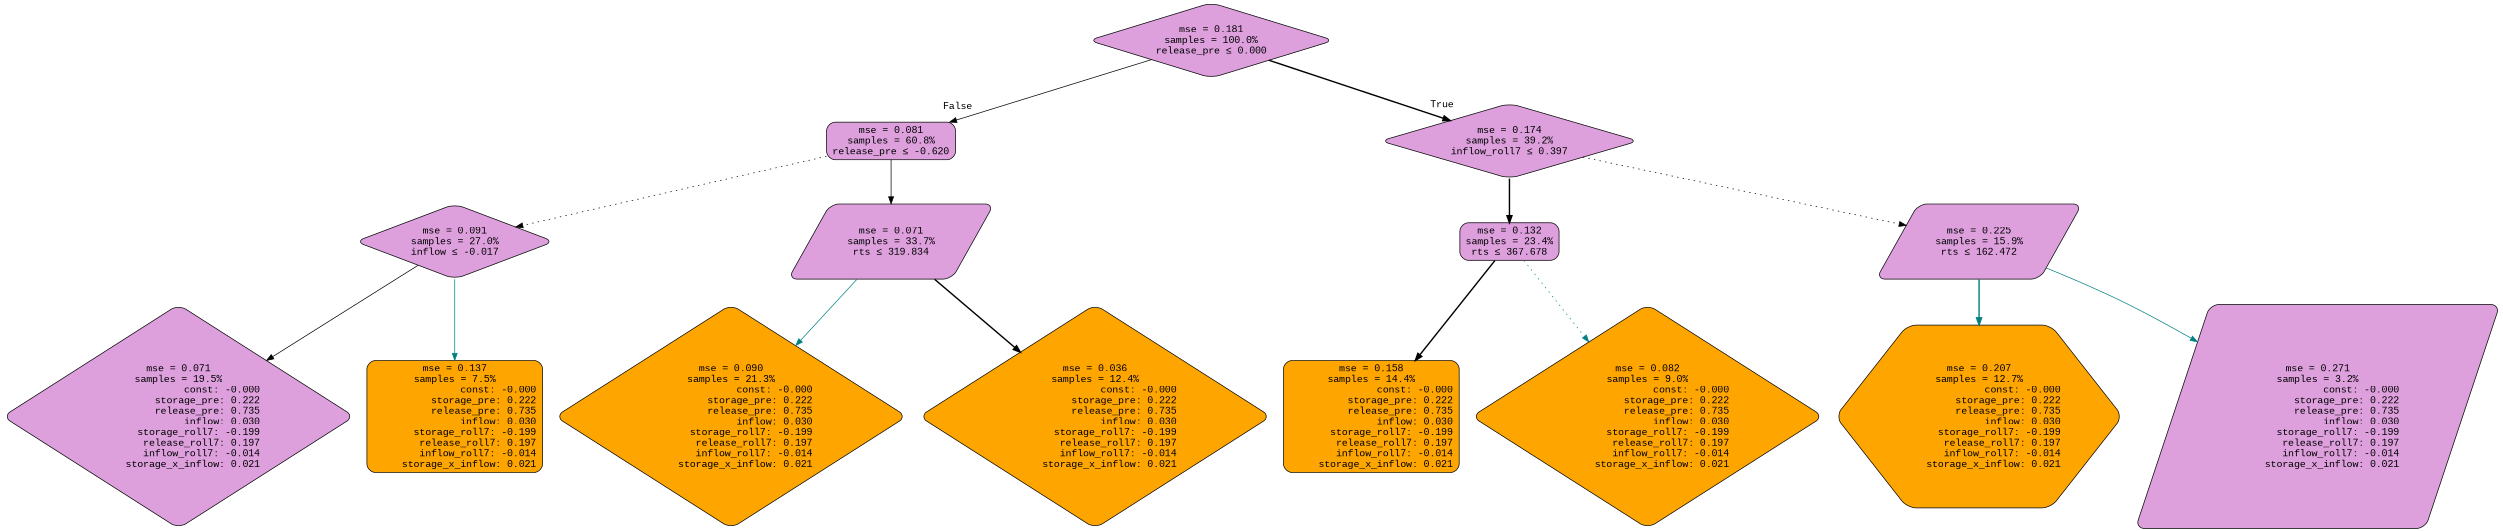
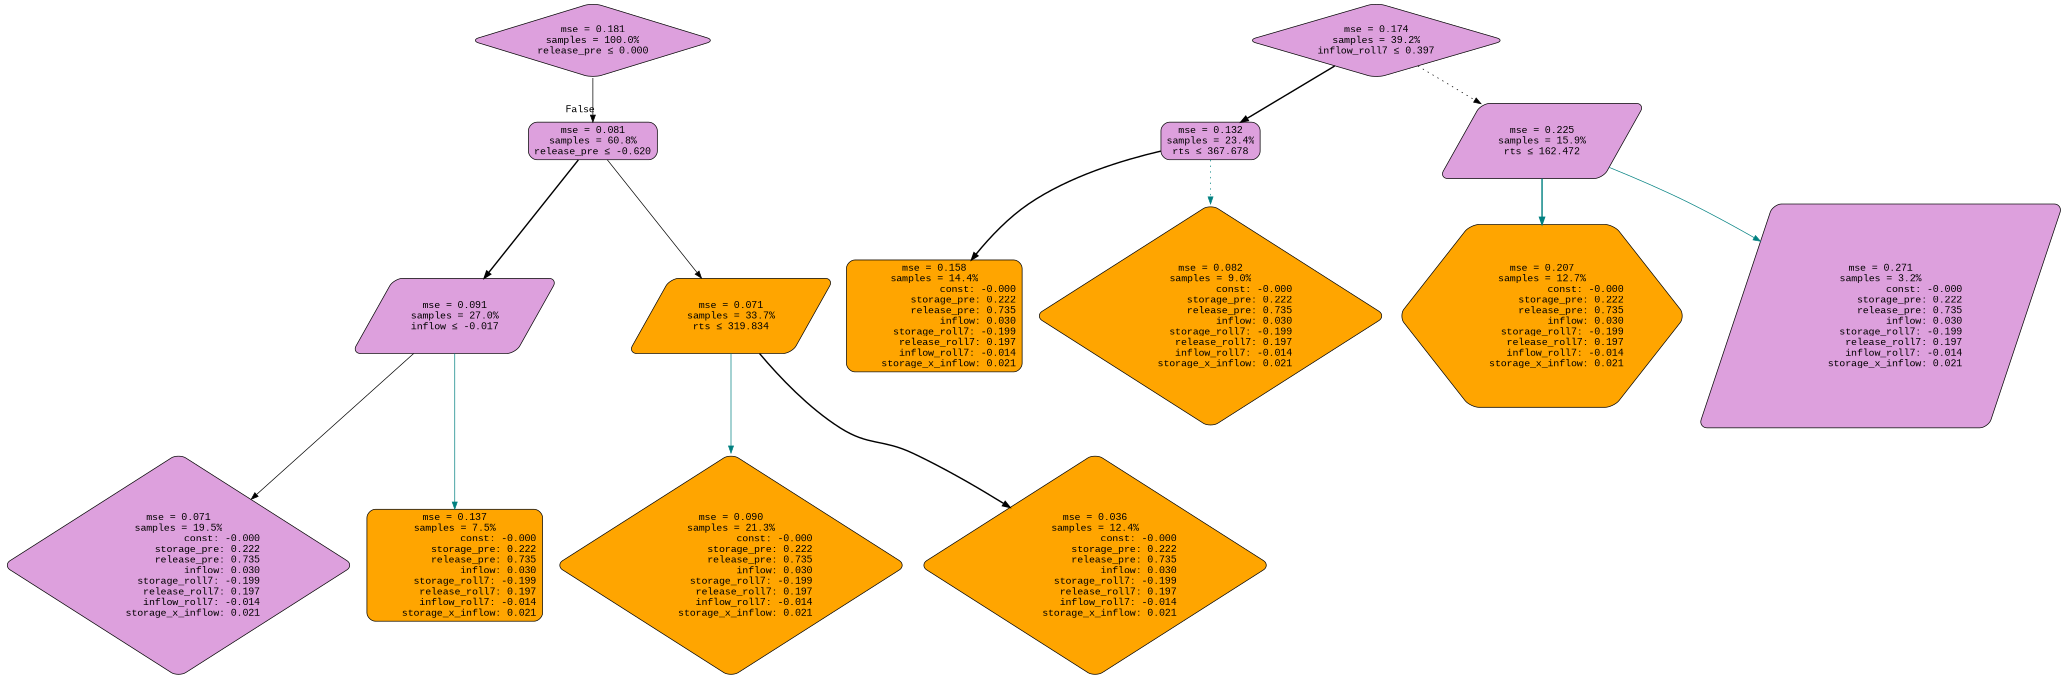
(1356, 89) -> none
(675, 191) -> (534, 216)
(455, 242) -> (455, 316)
(891, 242) -> (731, 316)
